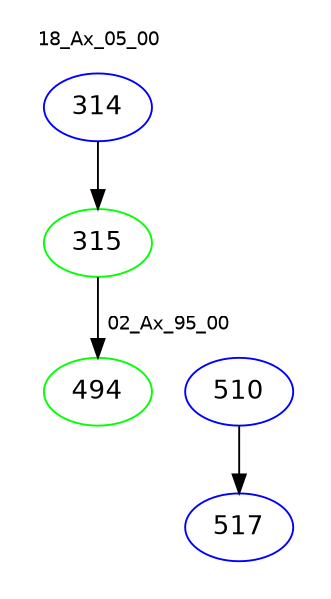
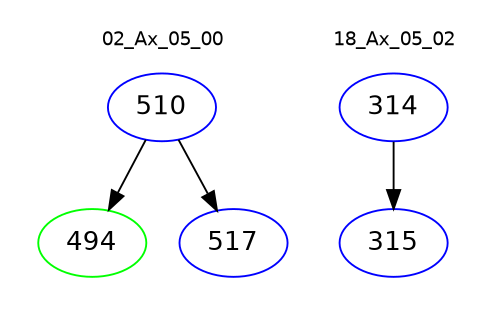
(99, 40) -> (395, 40)
(98, 243) -> (394, 243)
(98, 318) -> (132, 166)
(169, 325) -> (163, 40)
